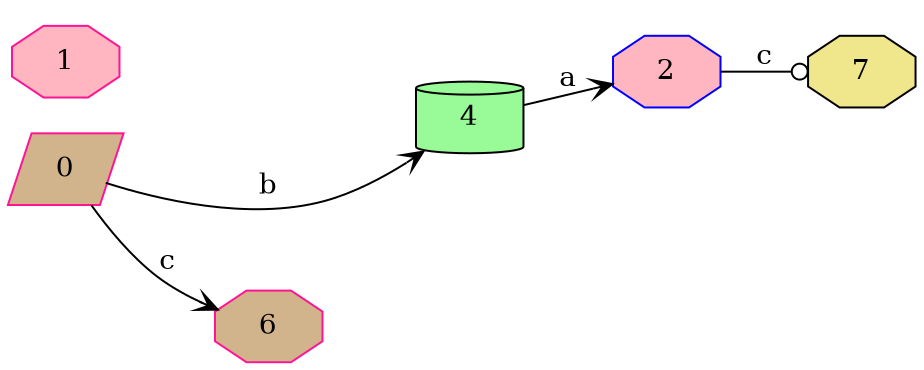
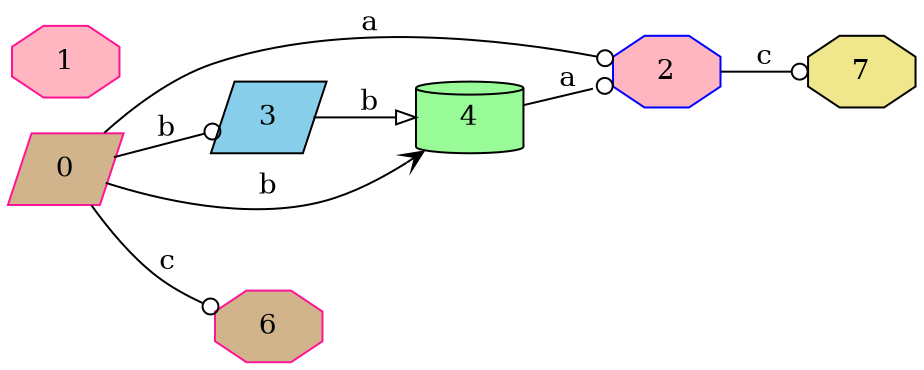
none -> (339, 40)
(558, 97) -> (558, 97)
none -> (269, 117)
(140, 262) -> (140, 262)
